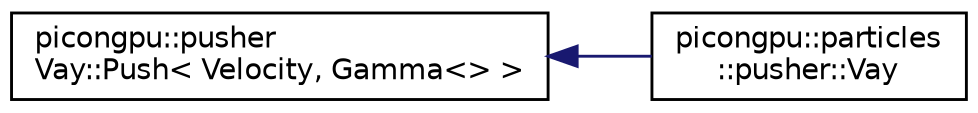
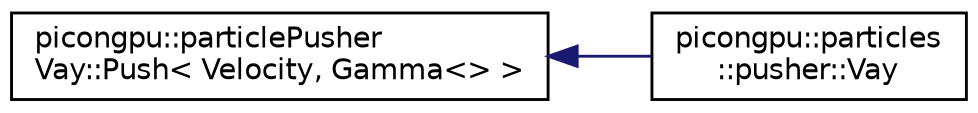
(280, 56) -> (280, 56)
